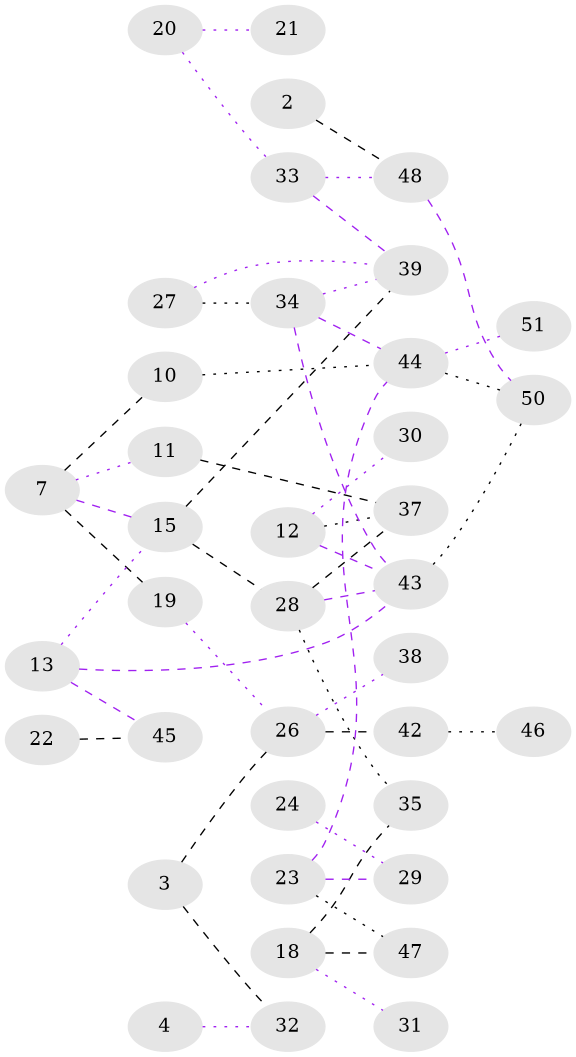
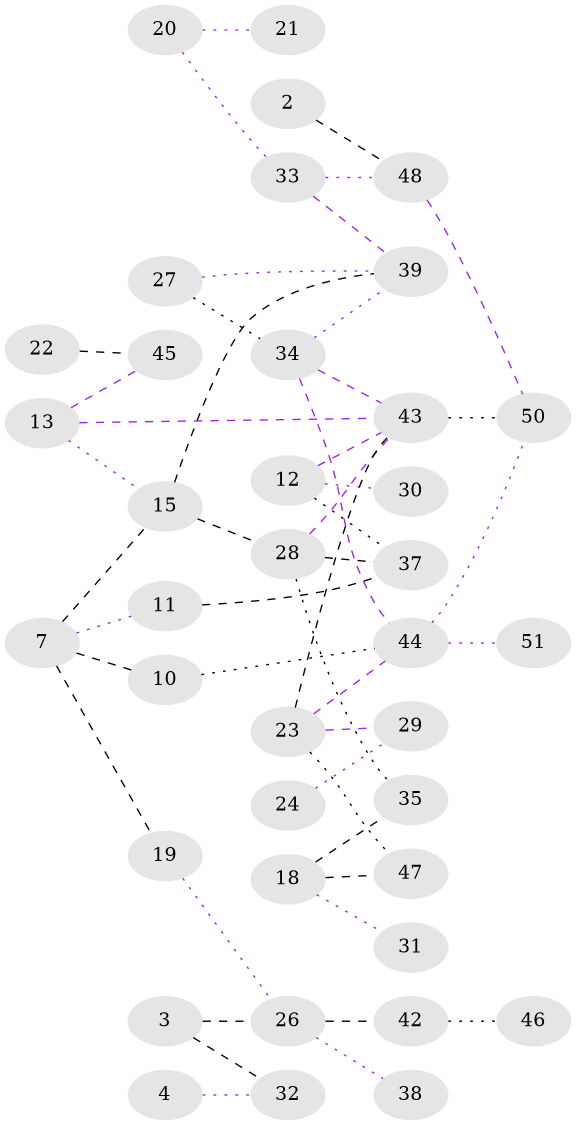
(473, 382) -> (484, 536)
(104, 509) -> (104, 575)
none -> (332, 569)
